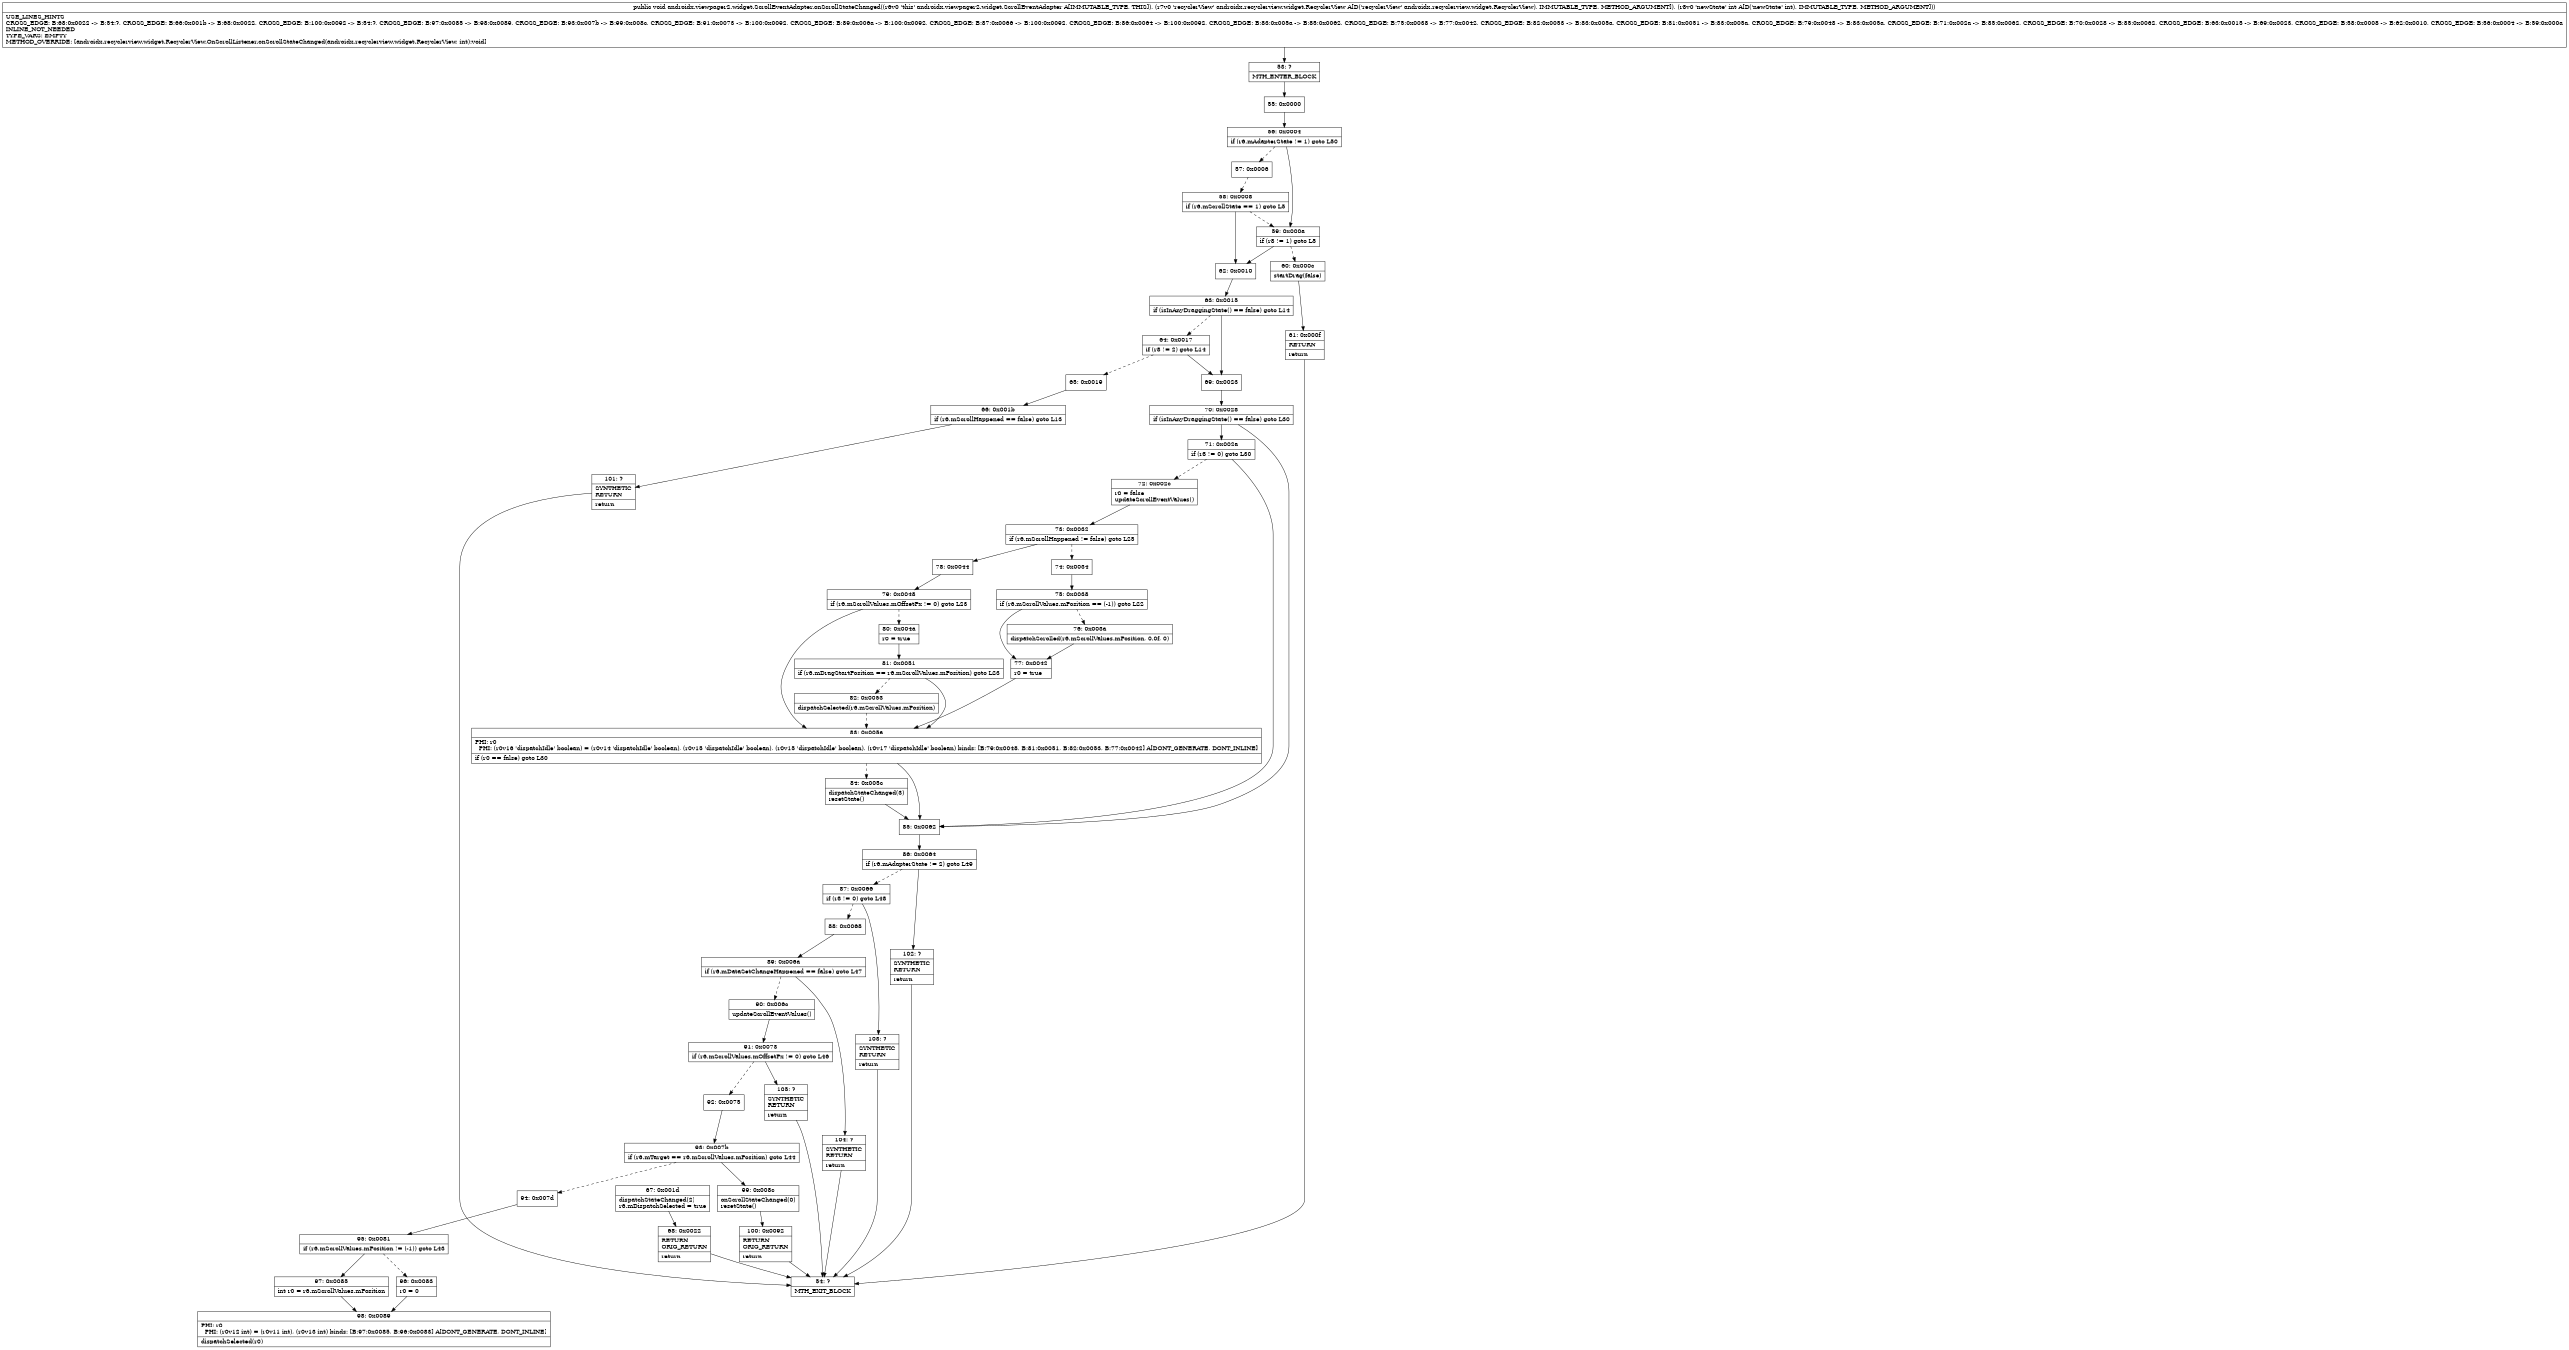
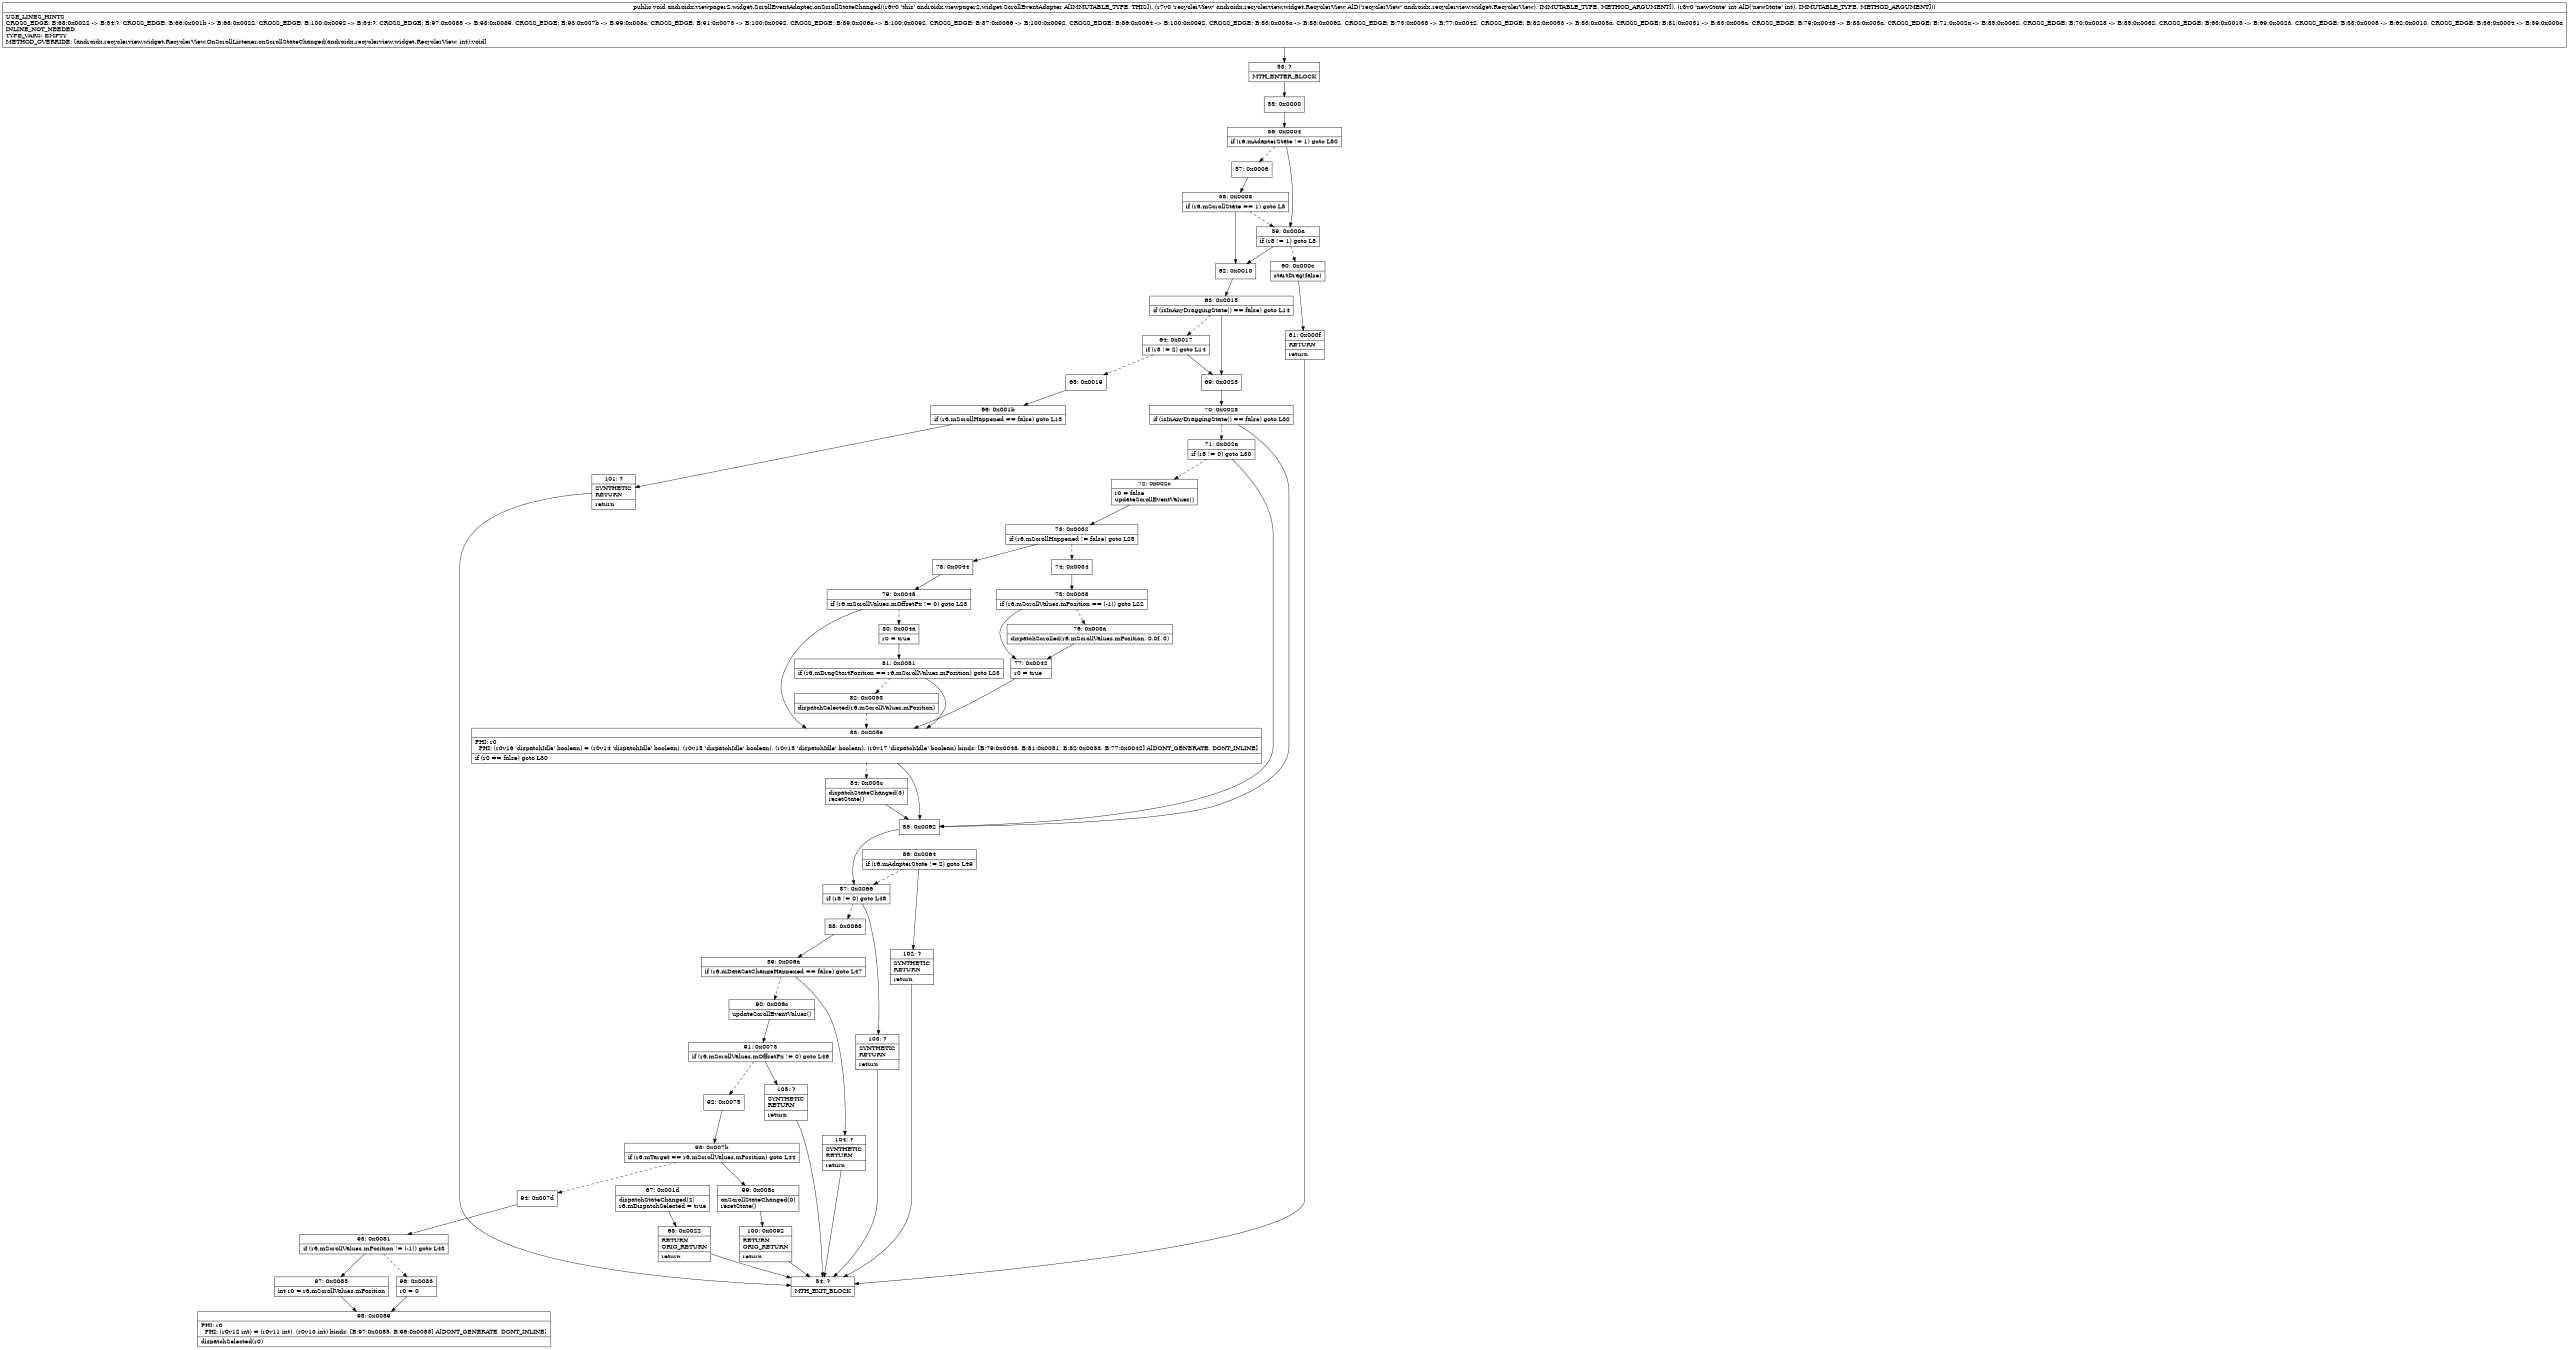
(1245, 183) -> (1245, 183)
(1221, 430) -> (1221, 430)
(919, 840) -> (864, 844)
